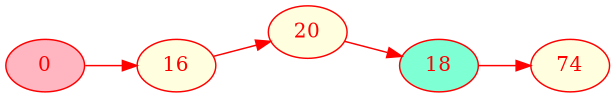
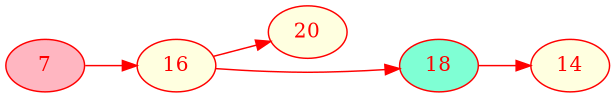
(366, 47) -> (300, 72)
(45, 66) -> (45, 66)
(570, 66) -> (570, 66)
